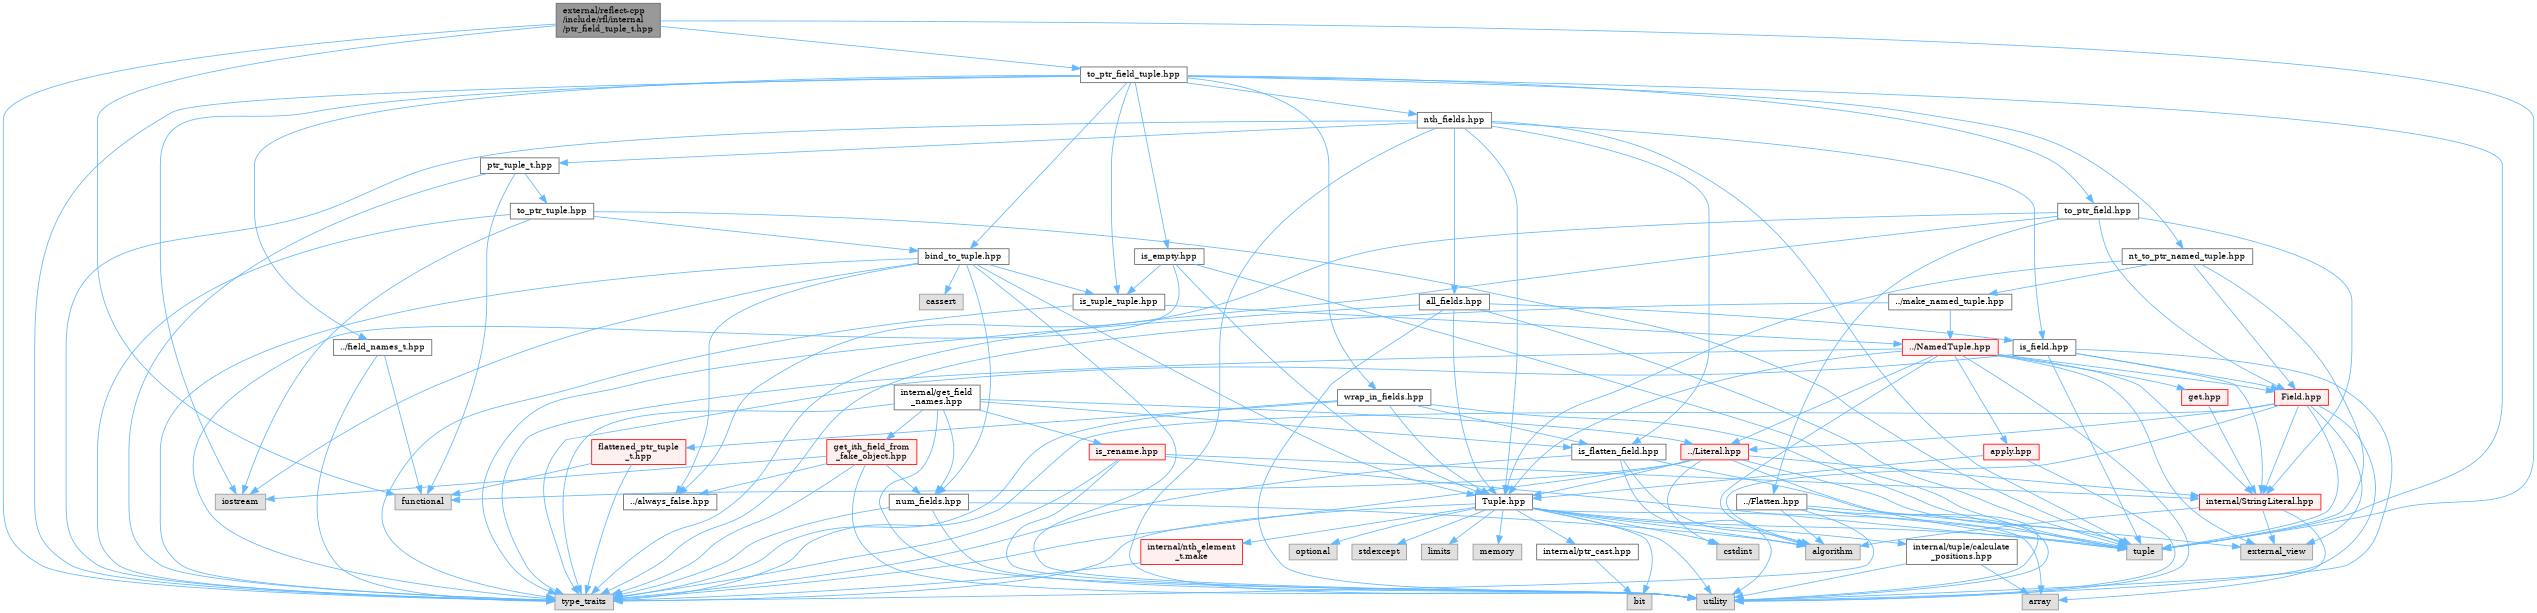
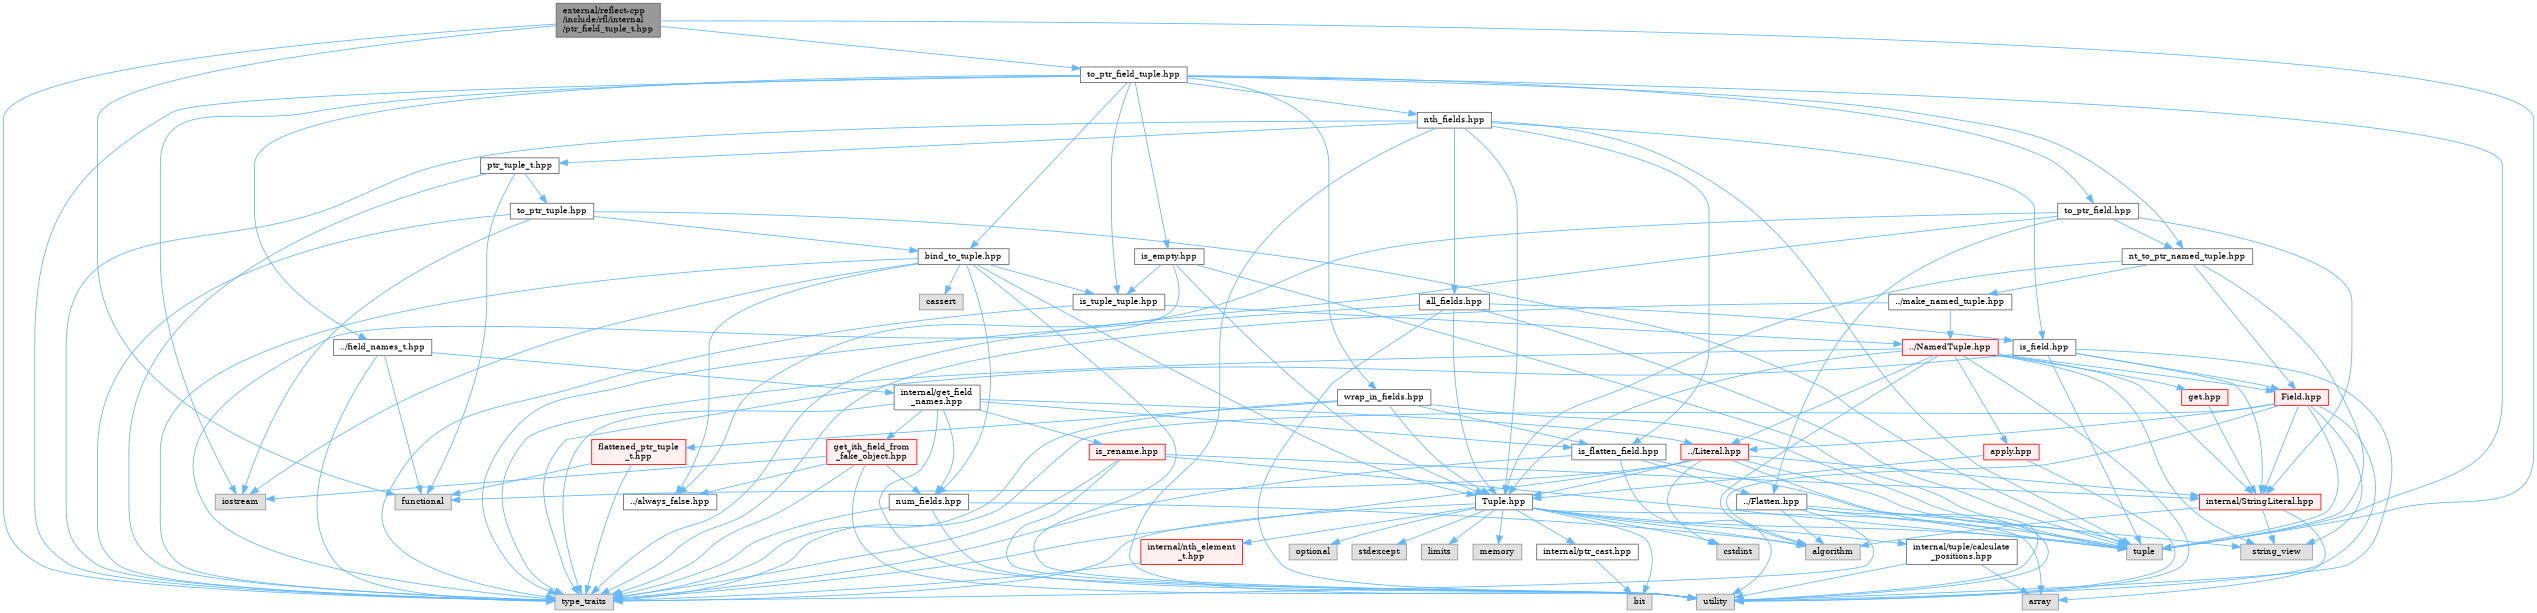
(2170, 320) -> (2139, 232)
none -> (659, 372)
(1701, 524) -> (1676, 471)
(1653, 537) -> none
(1192, 552) -> (1192, 552)
(2277, 552) -> (2277, 552)
